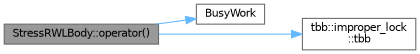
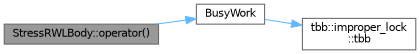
(225, 34) -> (278, 22)
